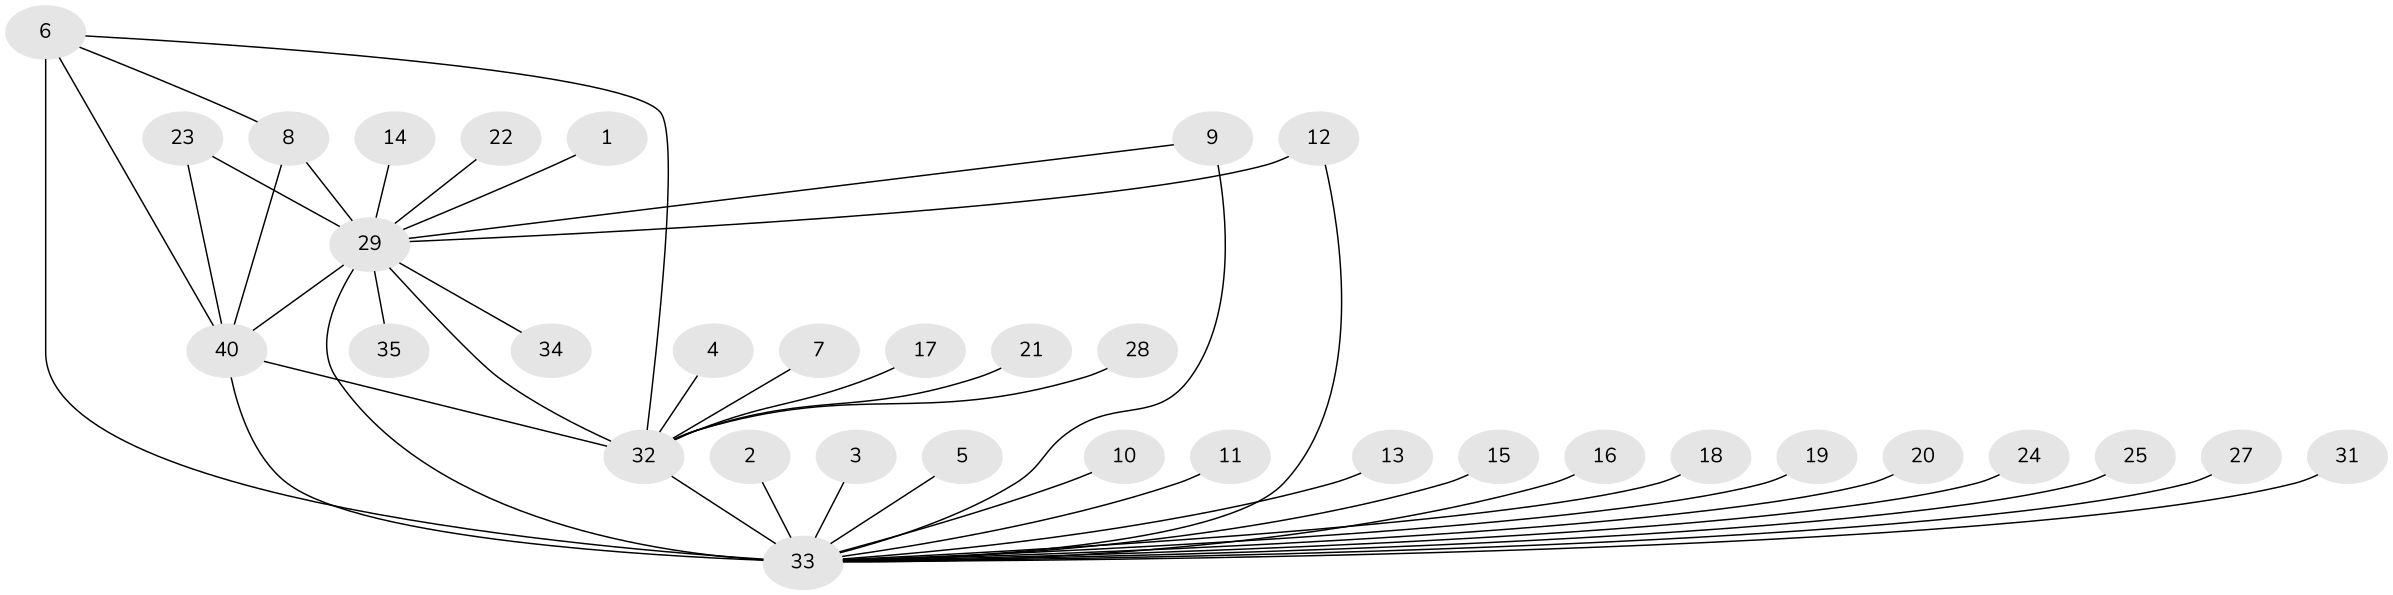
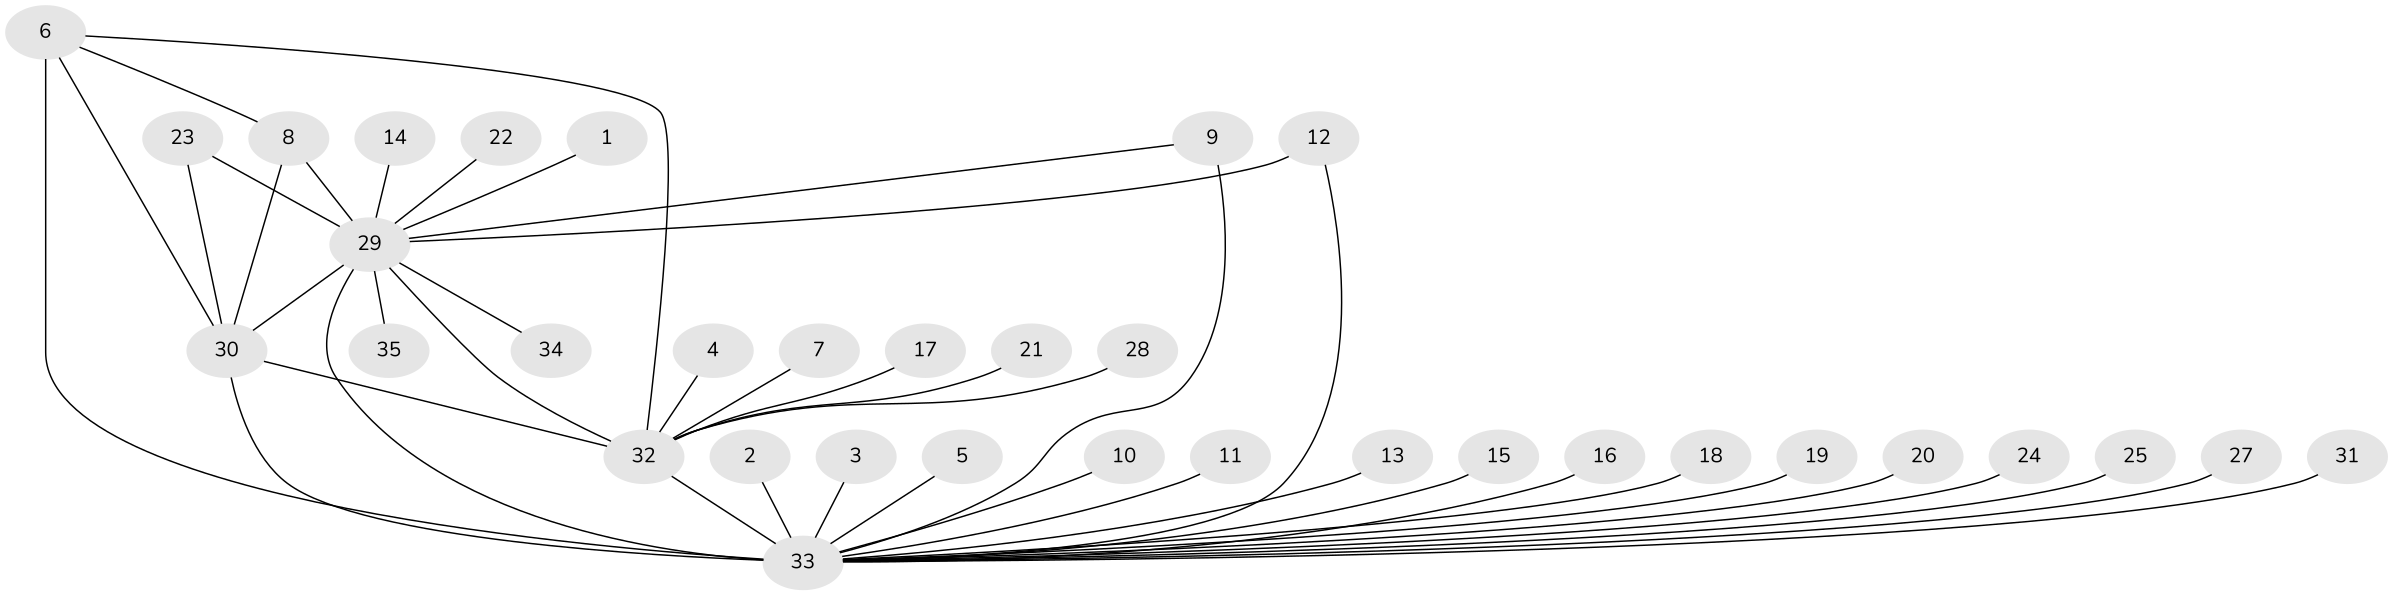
(227, 351) -> (227, 351)
